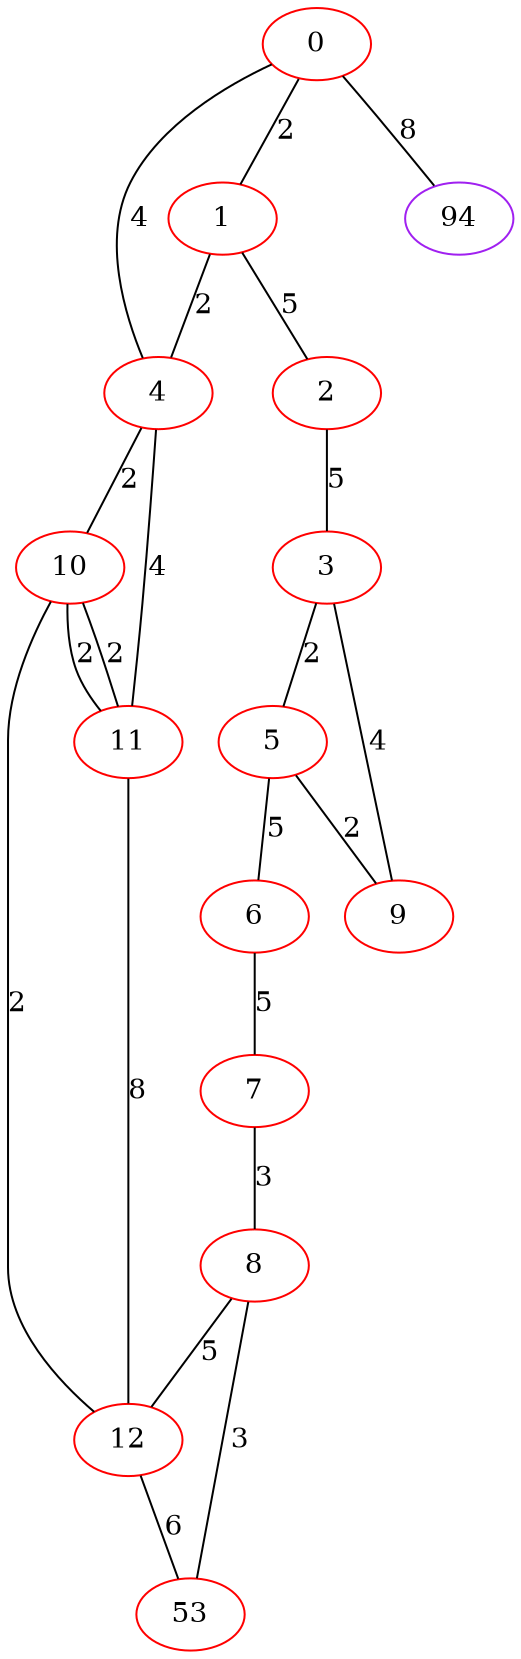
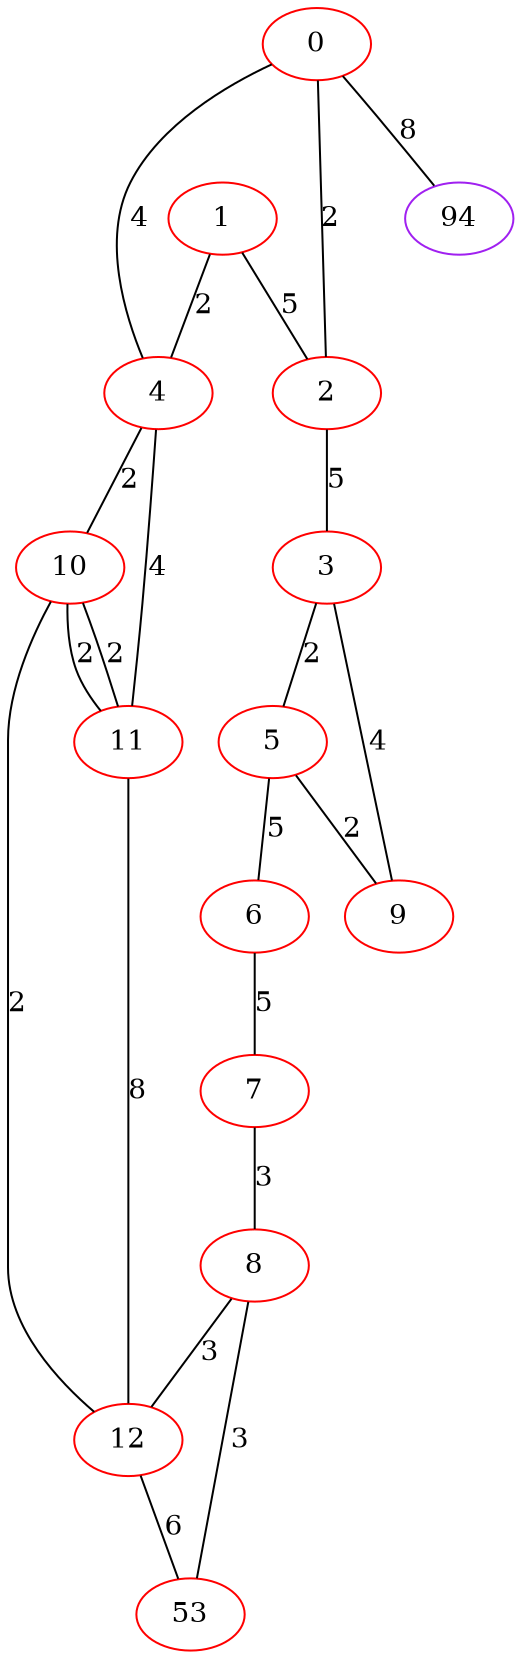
(270, 132) -> (322, 219)
(211, 1353) -> (211, 1353)
